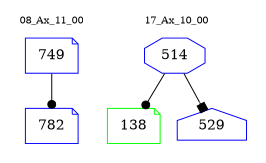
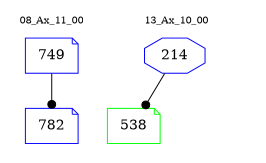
(177, 21) -> (177, 21)
(175, 56) -> (175, 56)
(134, 126) -> (134, 126)
(212, 126) -> none
